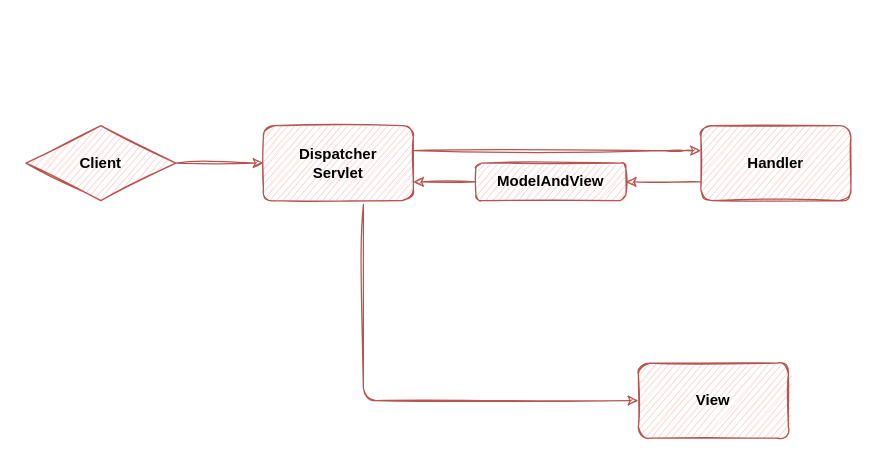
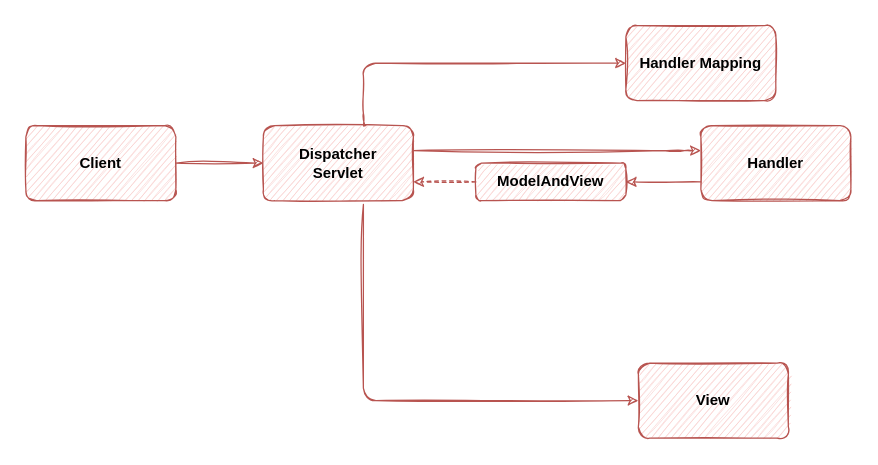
none -> (467, 63)
none -> (701, 63)
(101, 163) -> (101, 163)
(447, 182) -> (447, 182)
